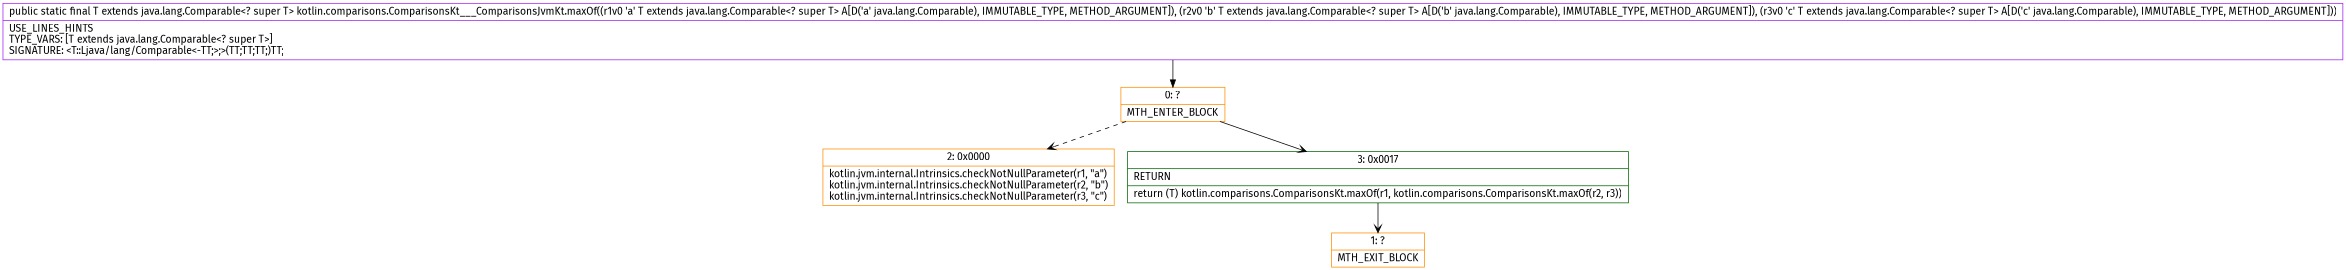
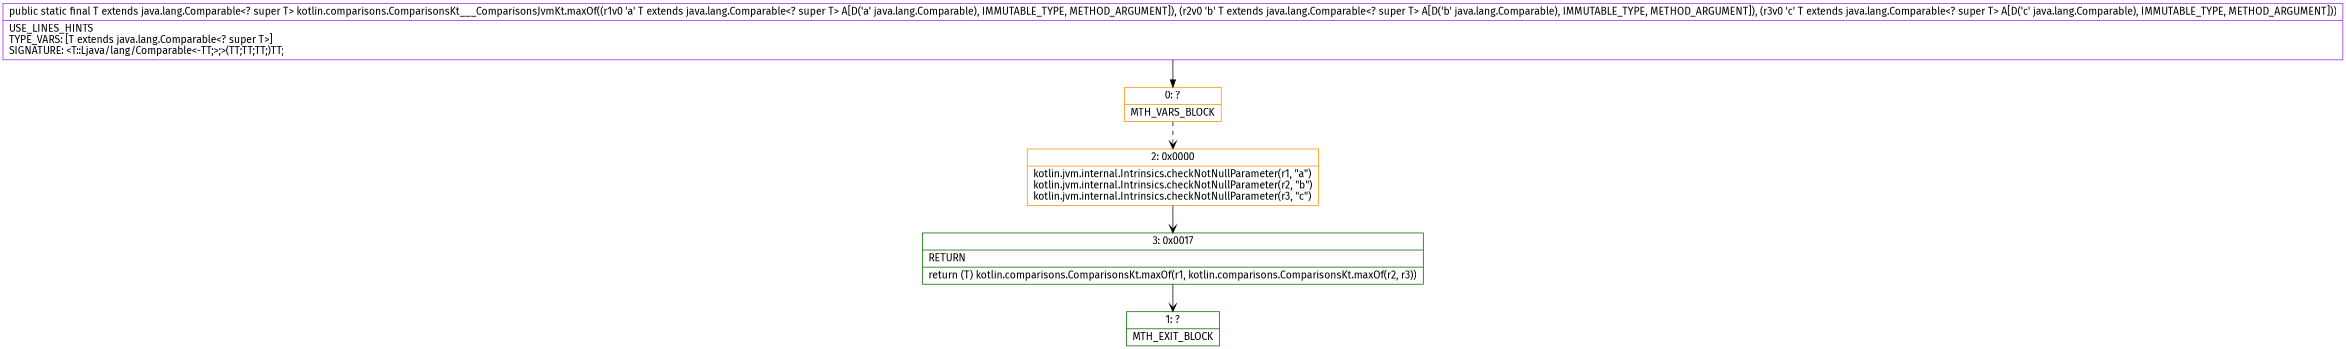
(1173, 113) -> (1173, 113)
(1260, 135) -> (1173, 216)
(1378, 250) -> (1173, 329)
